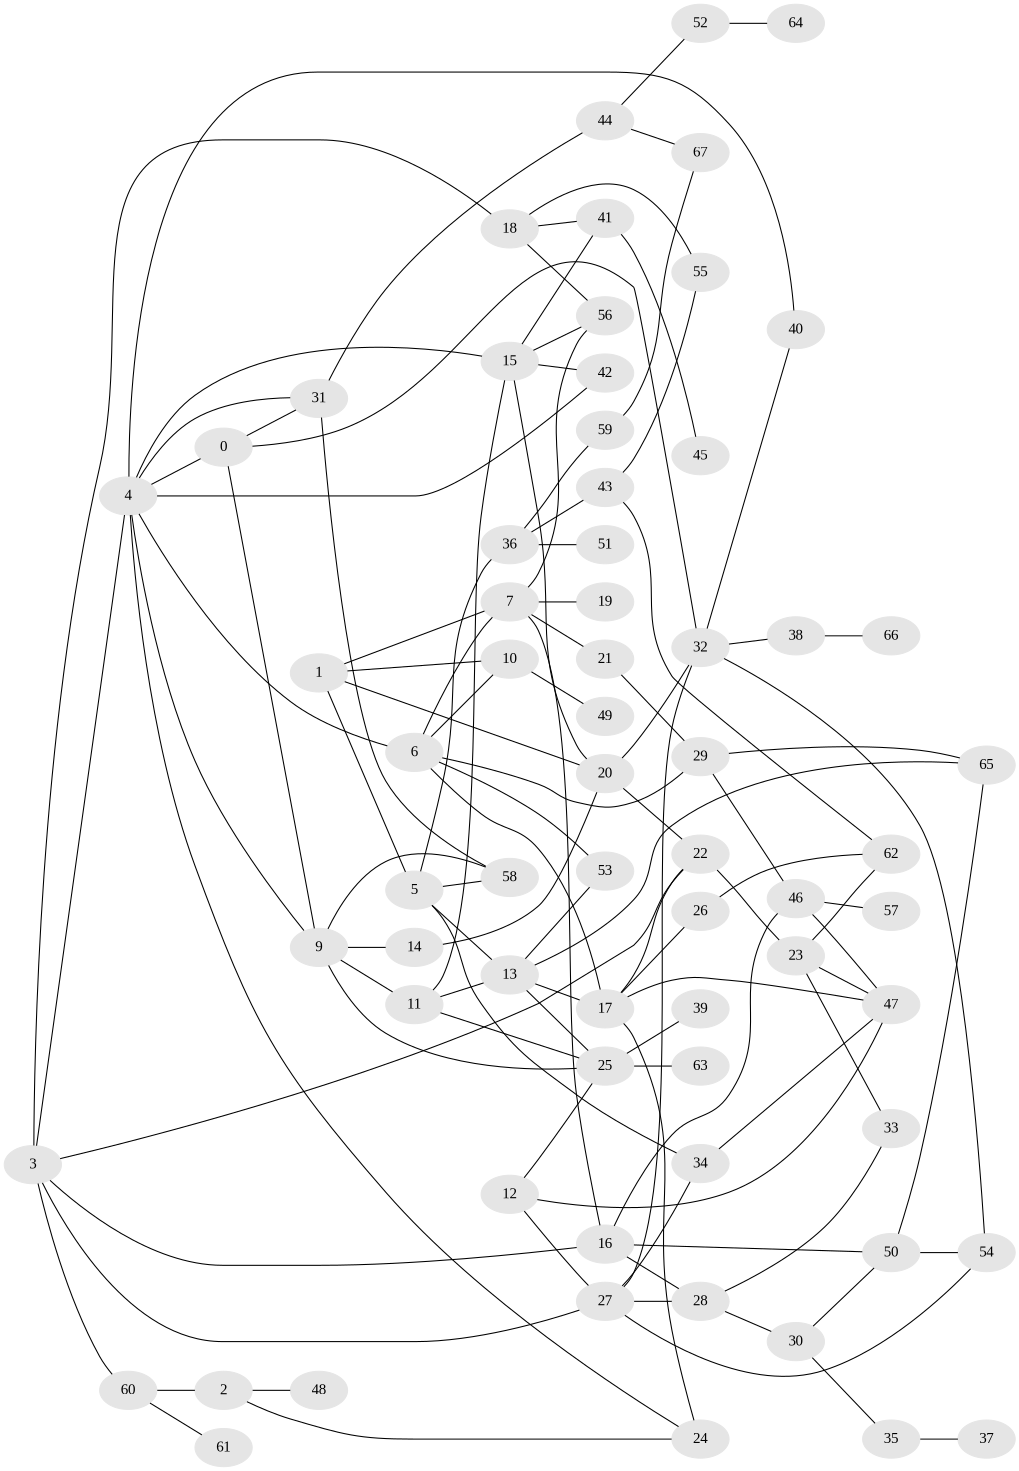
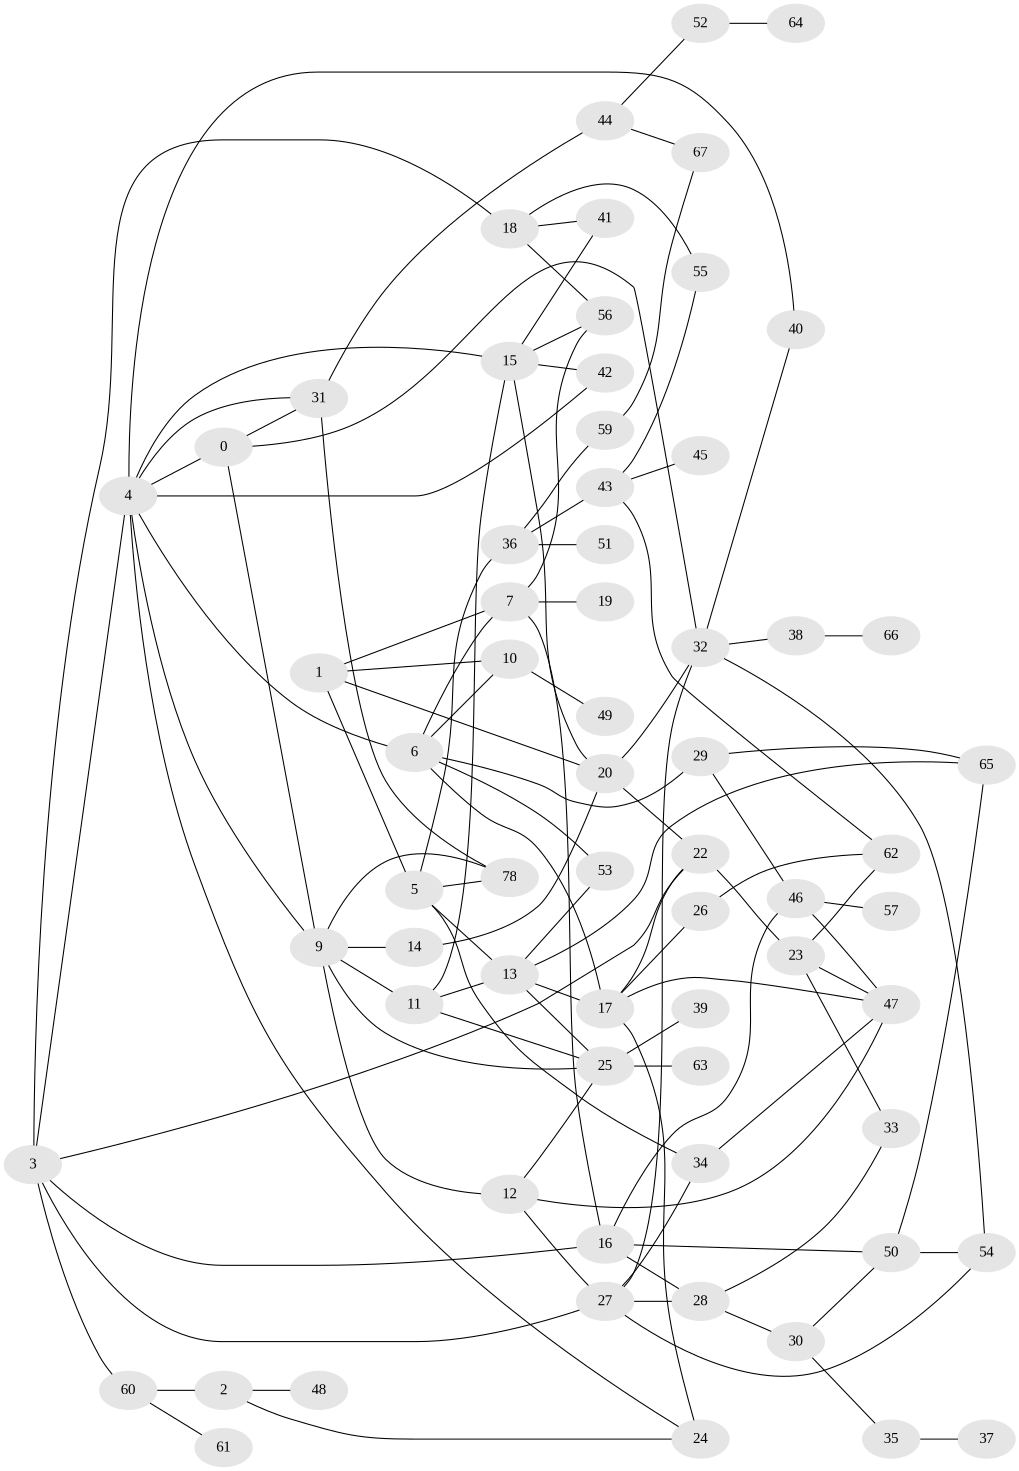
(668, 332) -> (653, 472)
(605, 659) -> none
(510, 877) -> (510, 877)
none -> (362, 1115)
